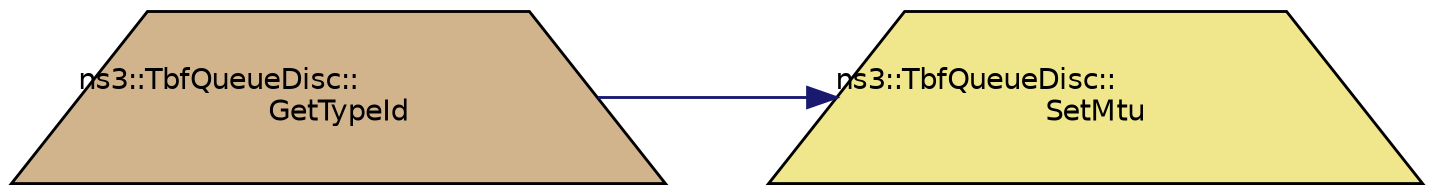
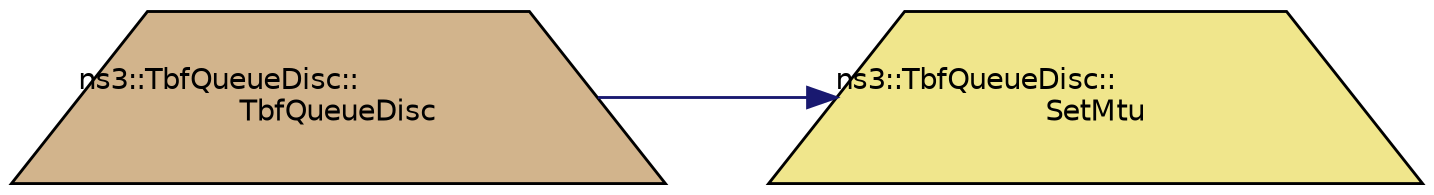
(338, 98) -> (338, 98)
